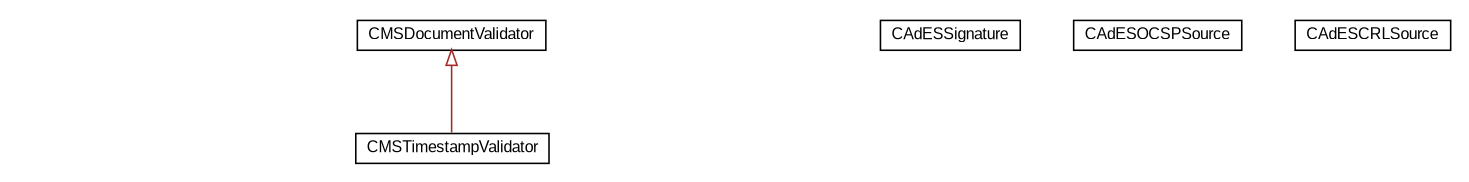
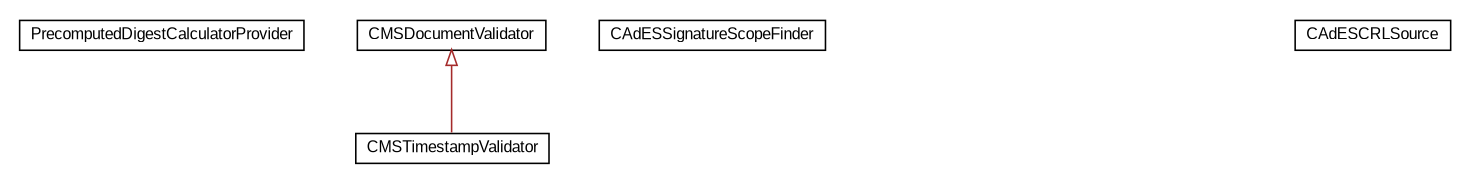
none -> (161, 35)
none -> (712, 35)
(950, 35) -> none
(1157, 35) -> none
